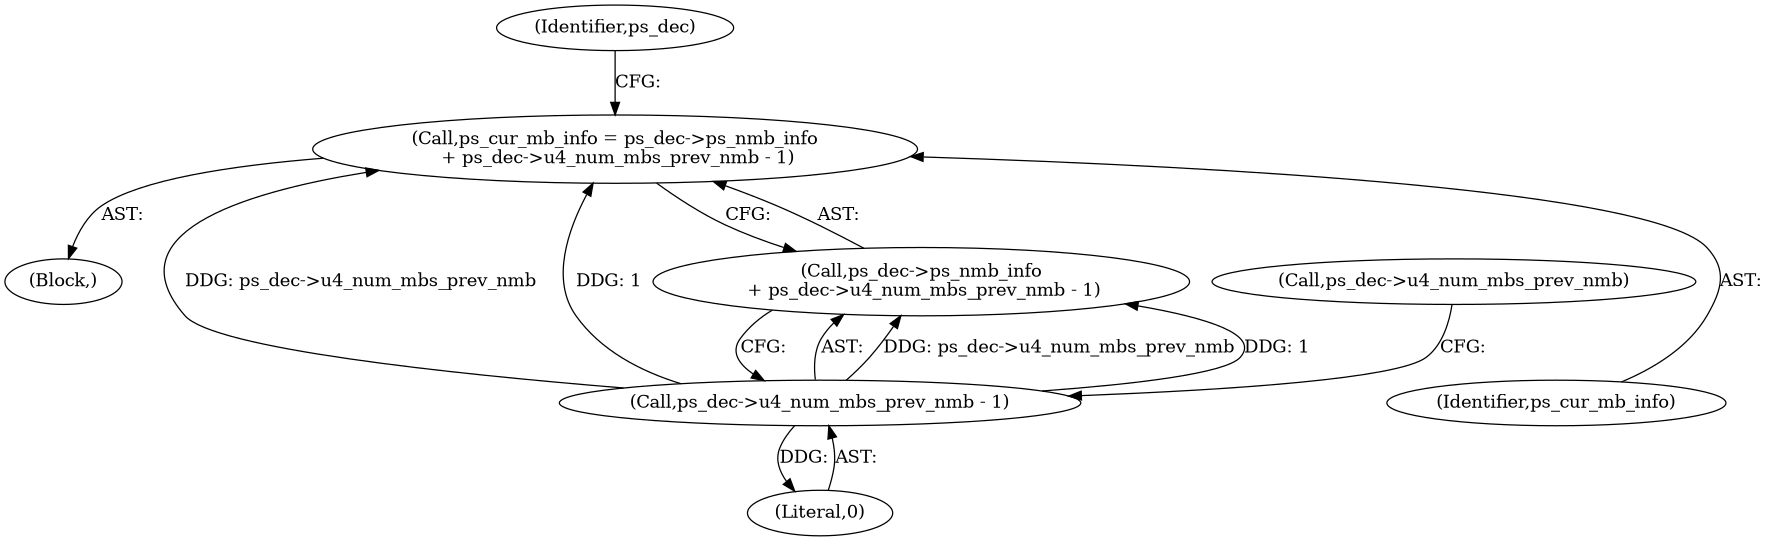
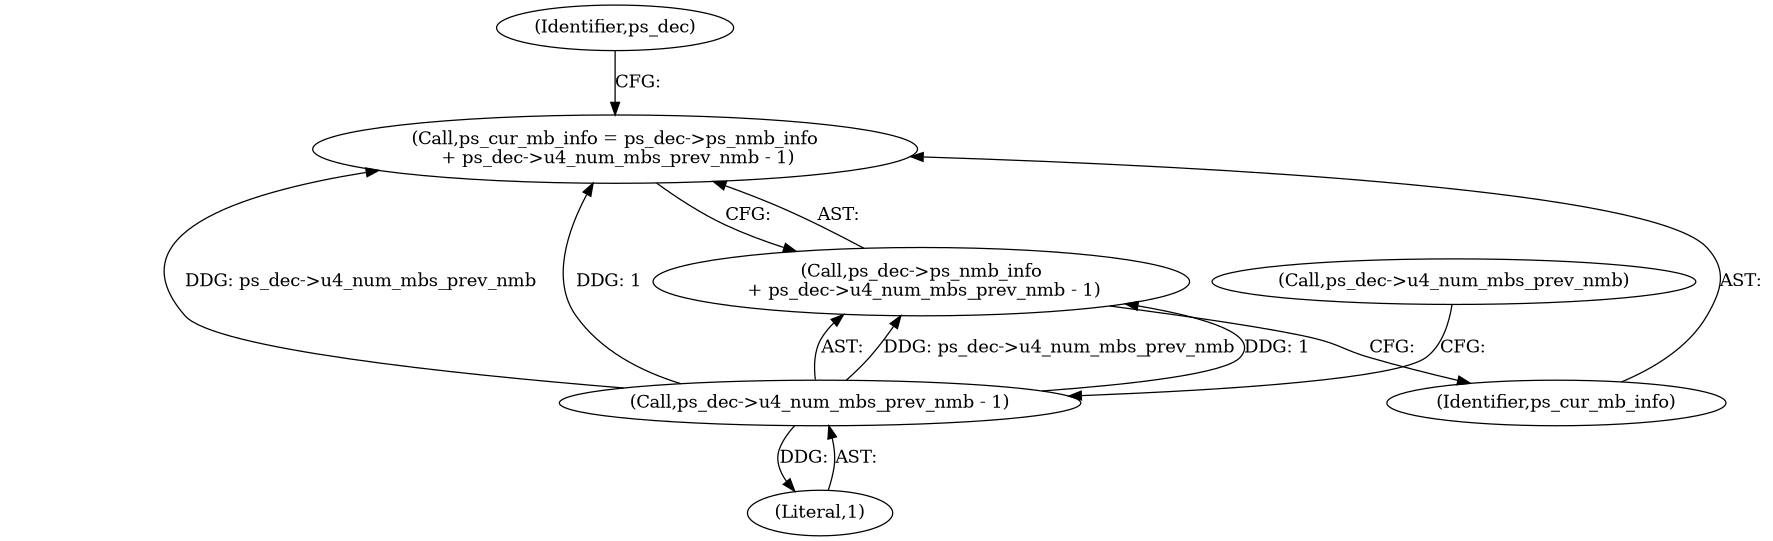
(63, 282) -> none
(740, 339) -> (1286, 332)
(820, 513) -> (820, 513)
